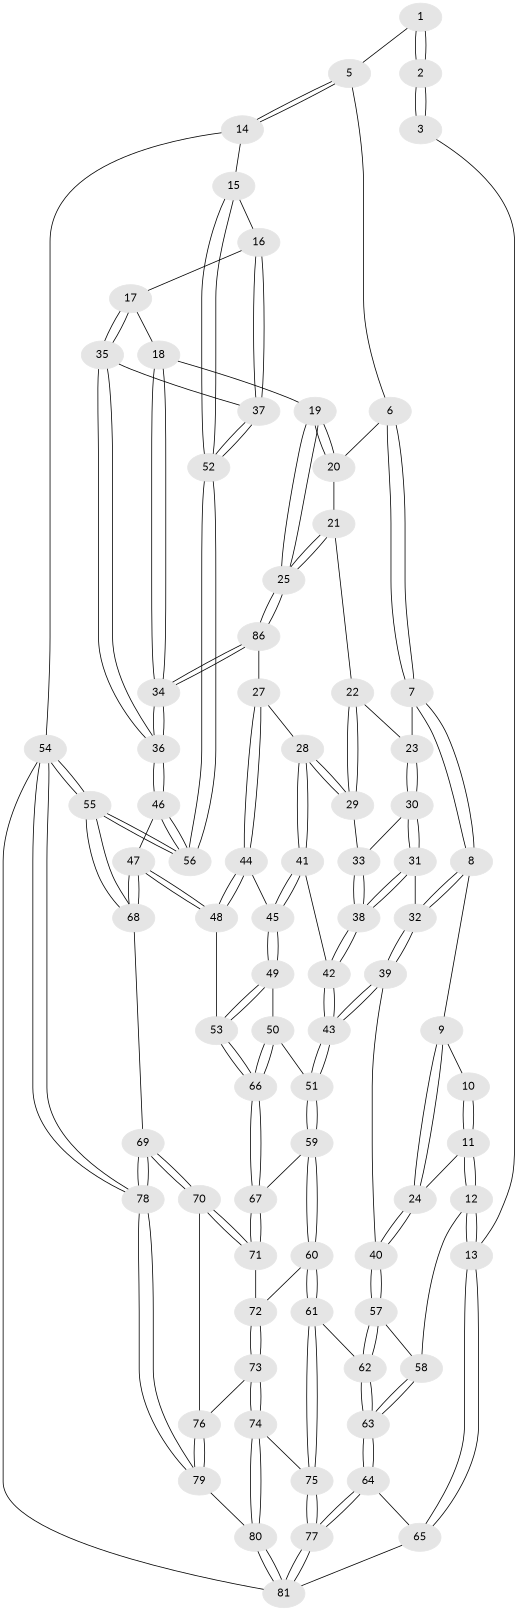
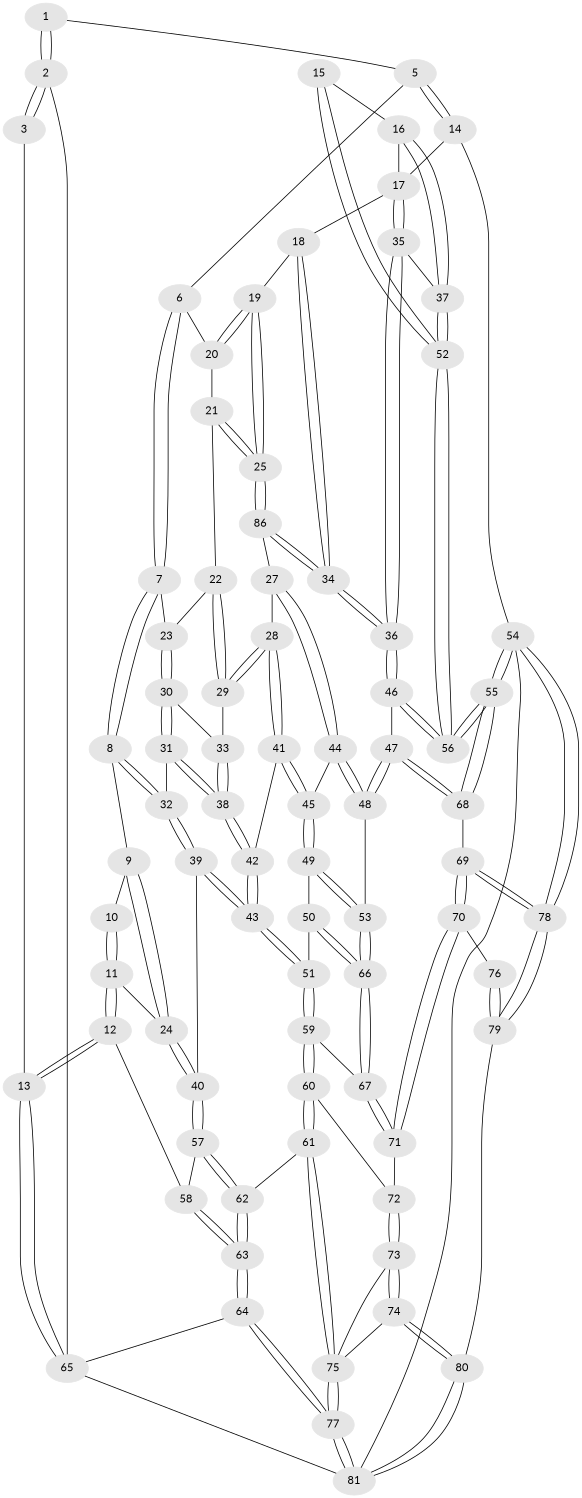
(238, 158) -> (430, 155)
none -> (67, 720)
(228, 1396) -> (359, 1310)
